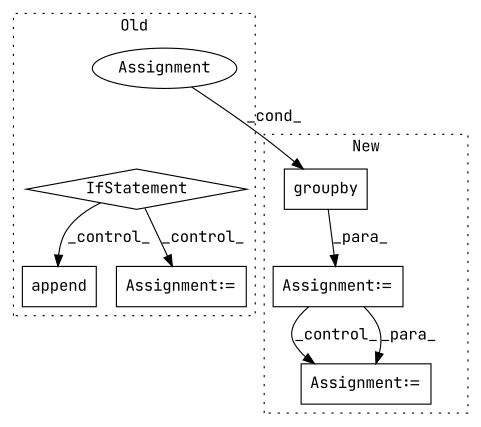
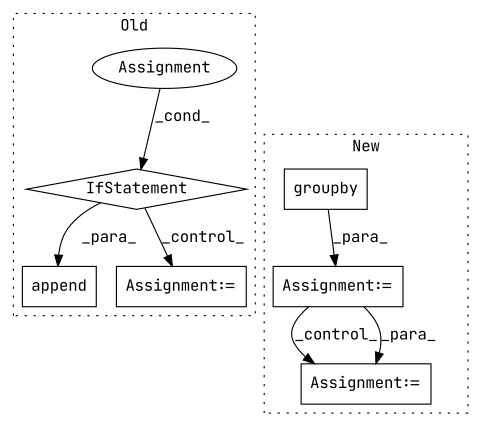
(244, 123) -> (152, 123)
(109, 238) -> (109, 238)
